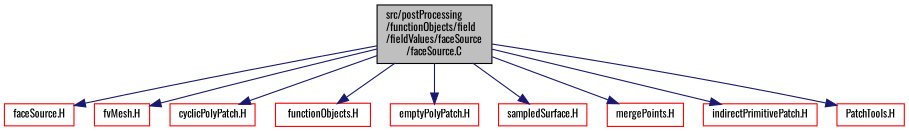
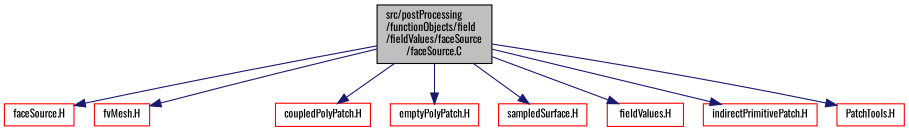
(213, 115) -> none
(323, 115) -> (323, 115)
(645, 115) -> (645, 115)
